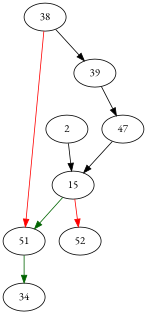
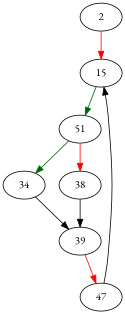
(107, 98) -> (89, 265)
(35, 125) -> (80, 153)
(70, 153) -> (101, 41)
none -> (49, 210)
(80, 241) -> none
